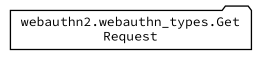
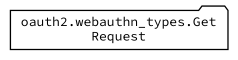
(131, 30) -> (119, 30)
